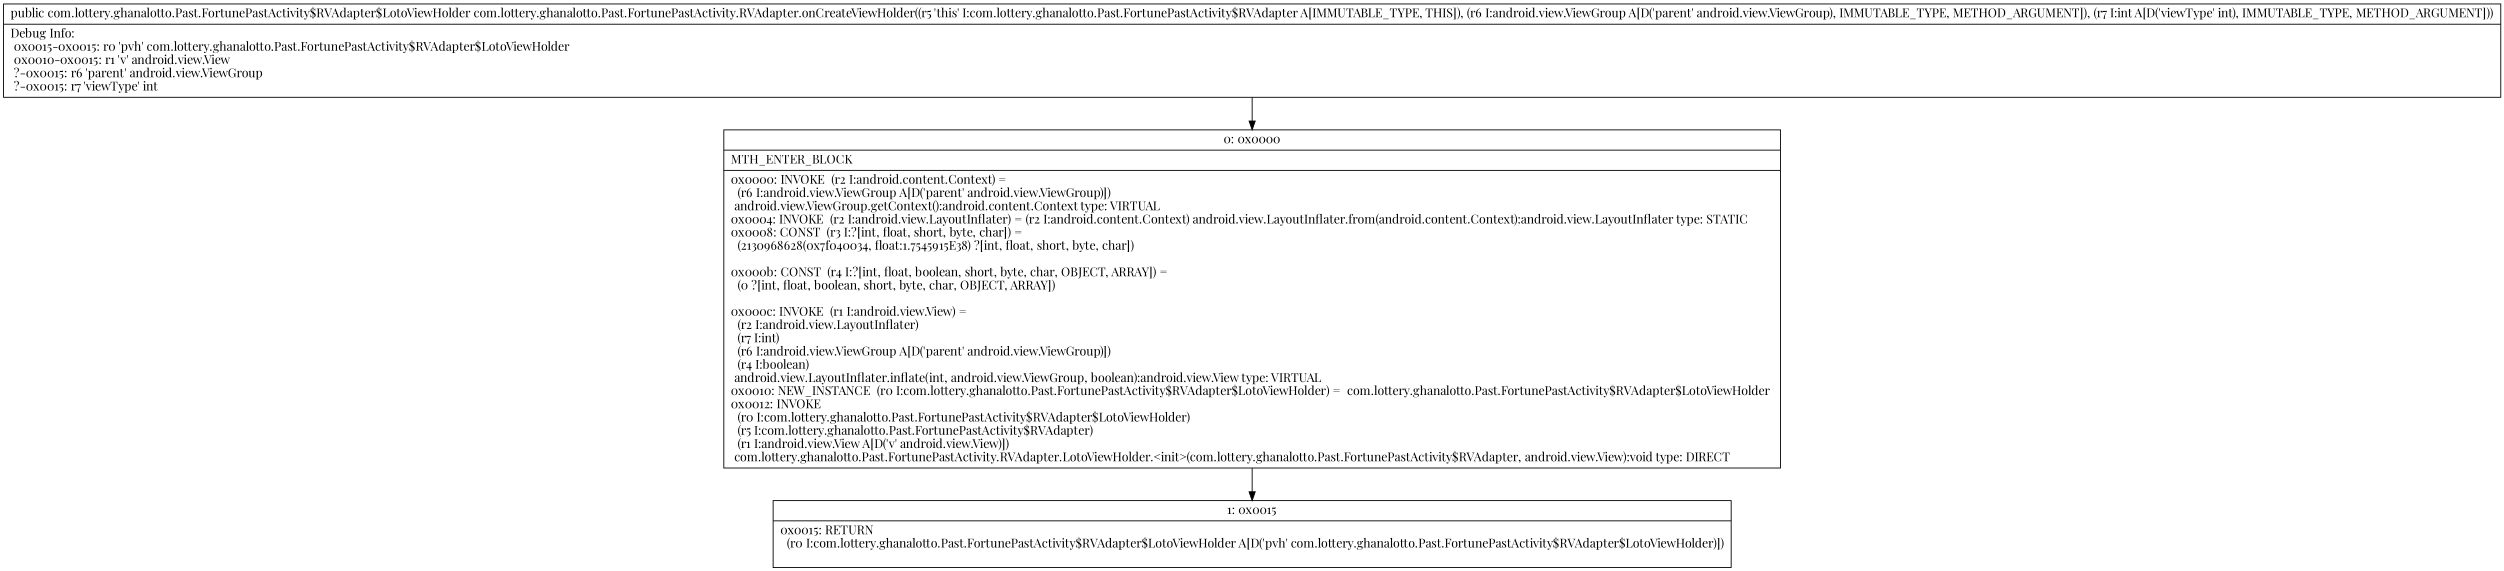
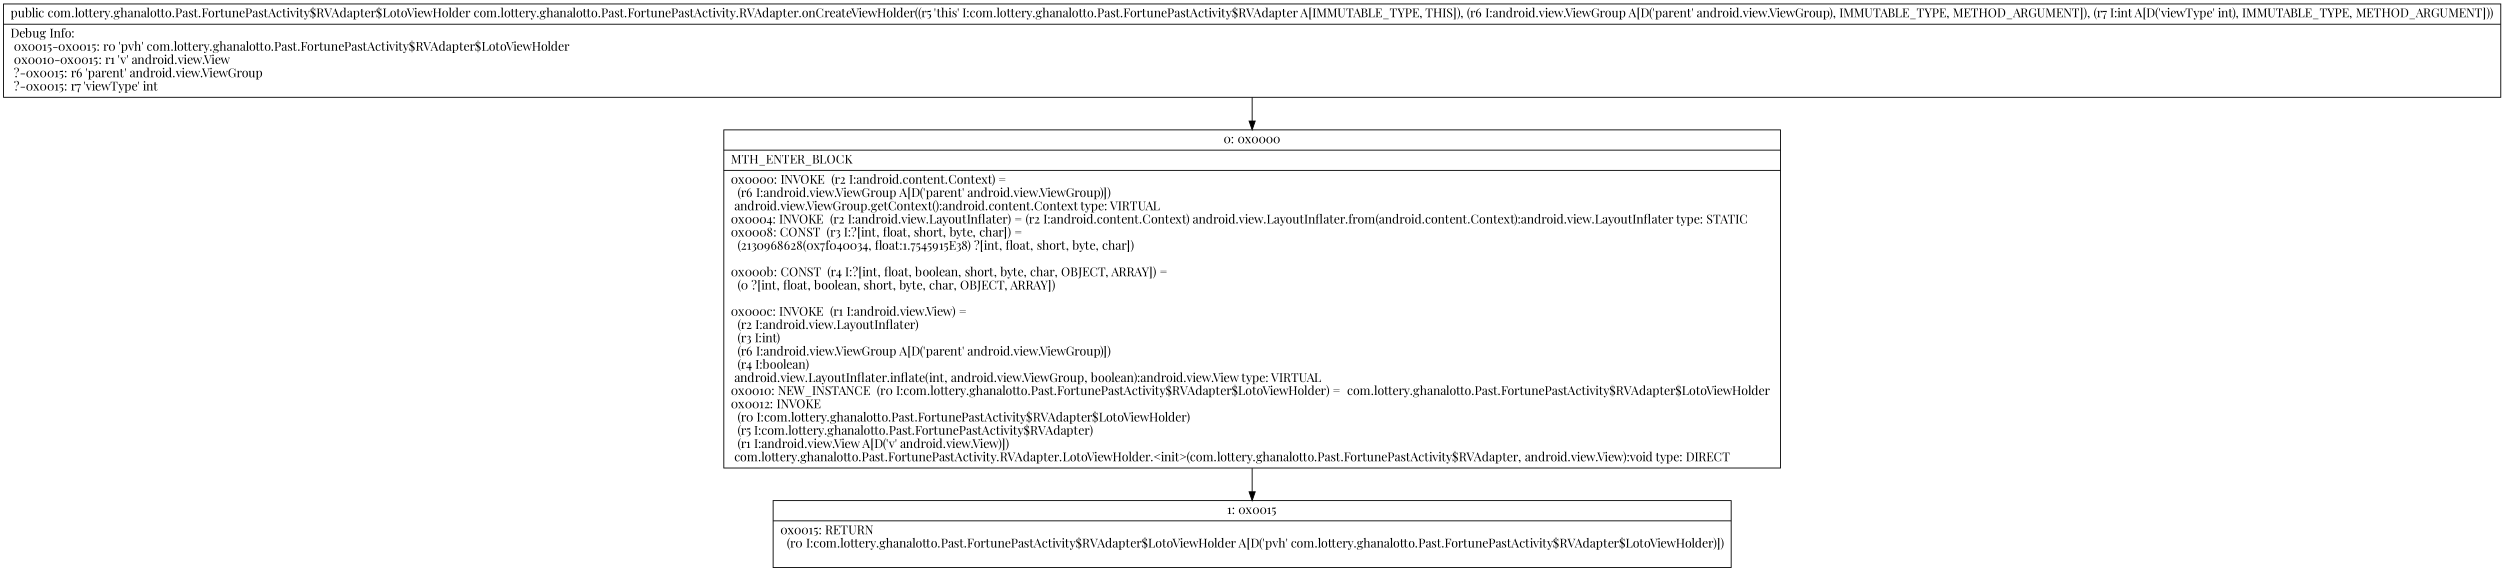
(755, 339) -> (756, 339)
